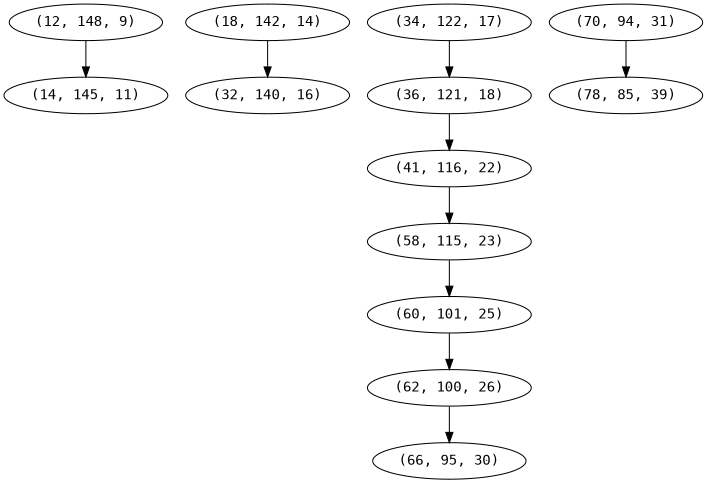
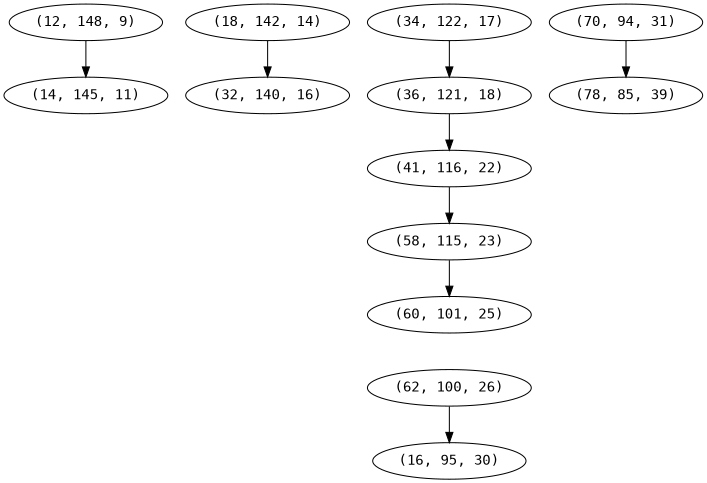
(449, 346) -> none
(449, 461) -> (449, 461)
